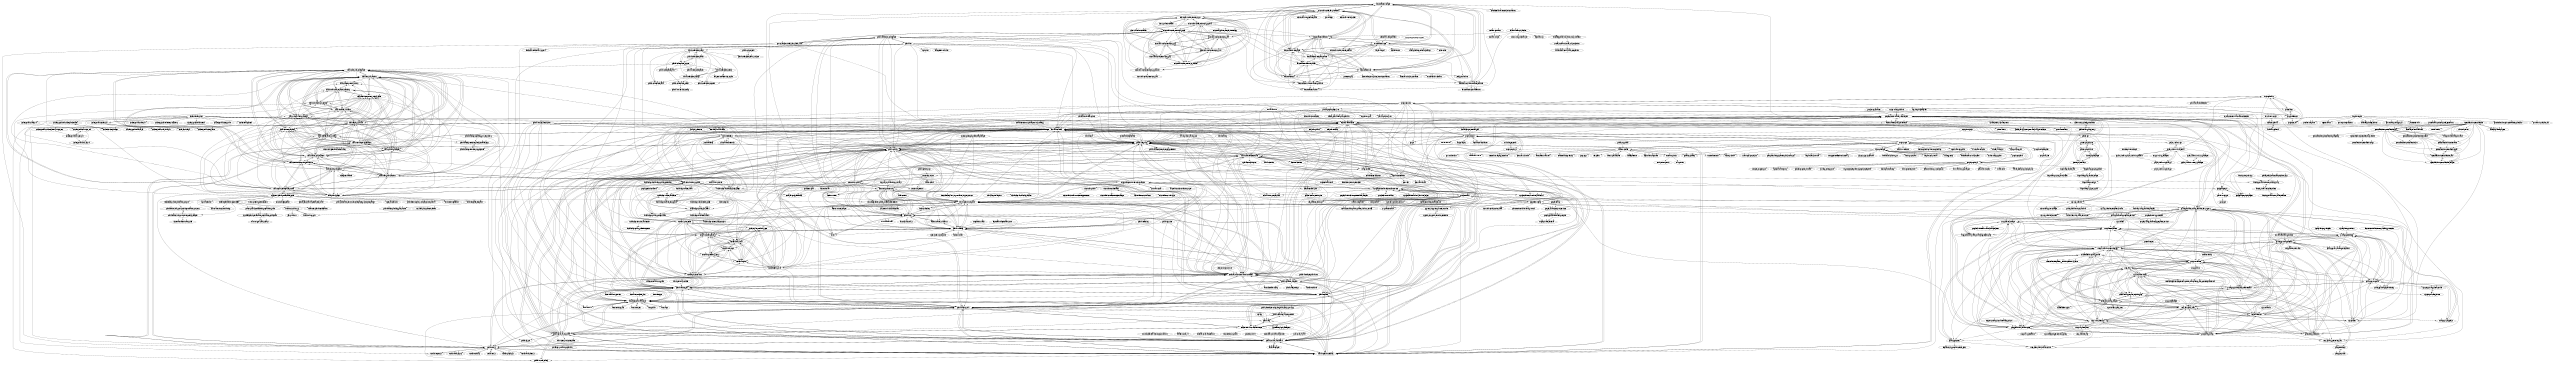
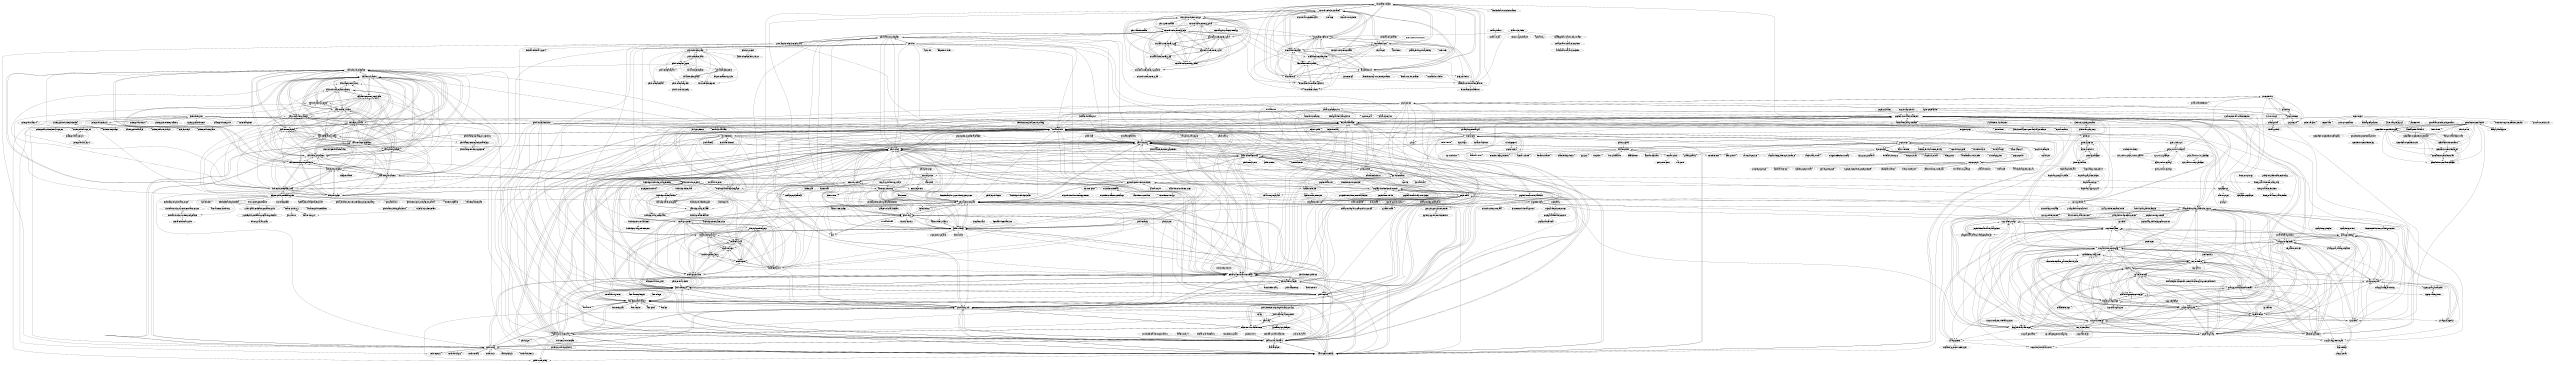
(1518, 31) -> (1518, 31)
(2030, 130) -> (2030, 130)
